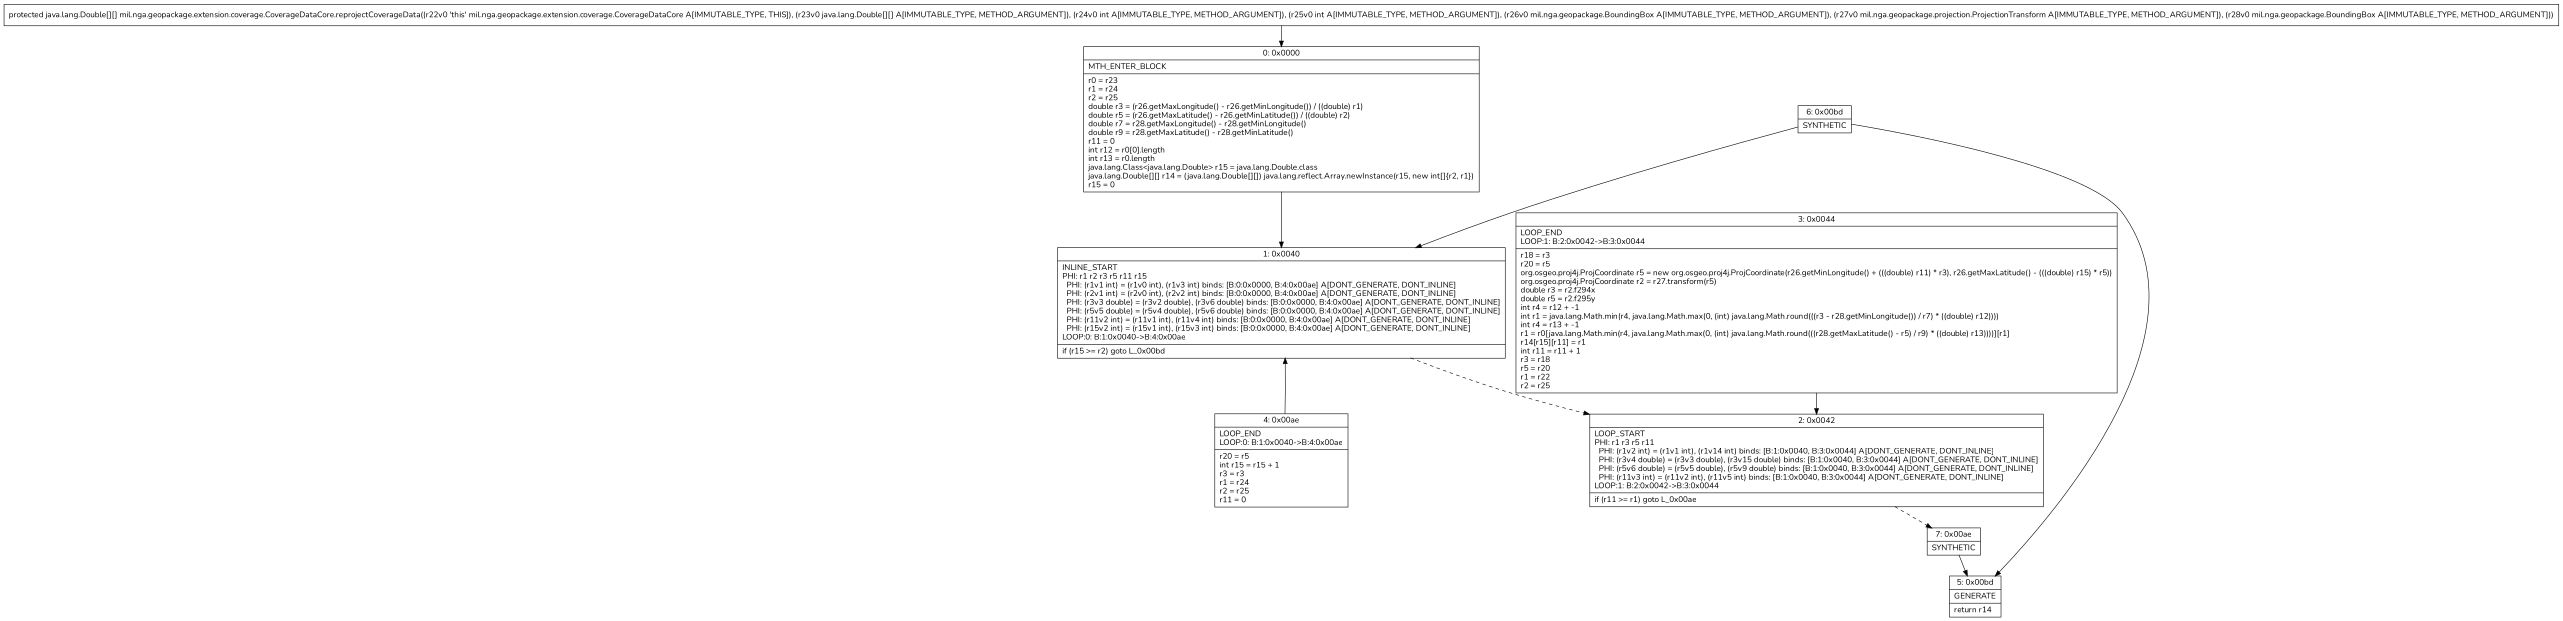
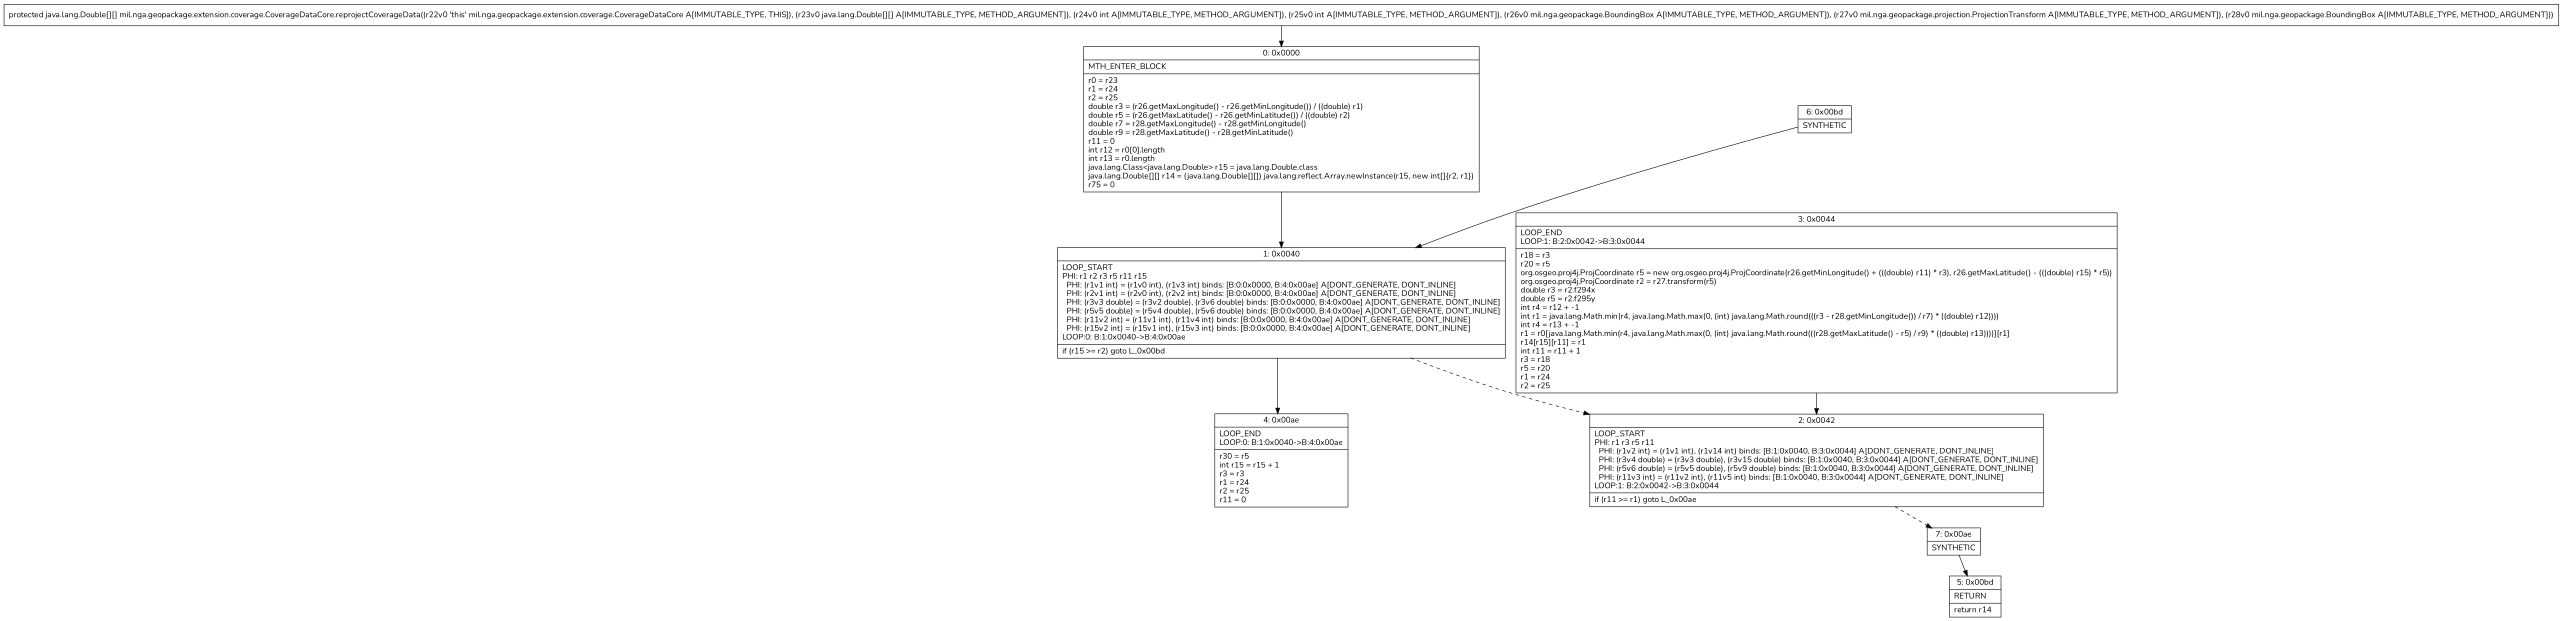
(1102, 185) -> (1102, 185)
(1090, 268) -> (1088, 268)
(2145, 268) -> none
(1536, 377) -> (1536, 377)
(1285, 389) -> (1277, 383)
(1234, 456) -> (1234, 456)
(1975, 596) -> (1970, 596)
